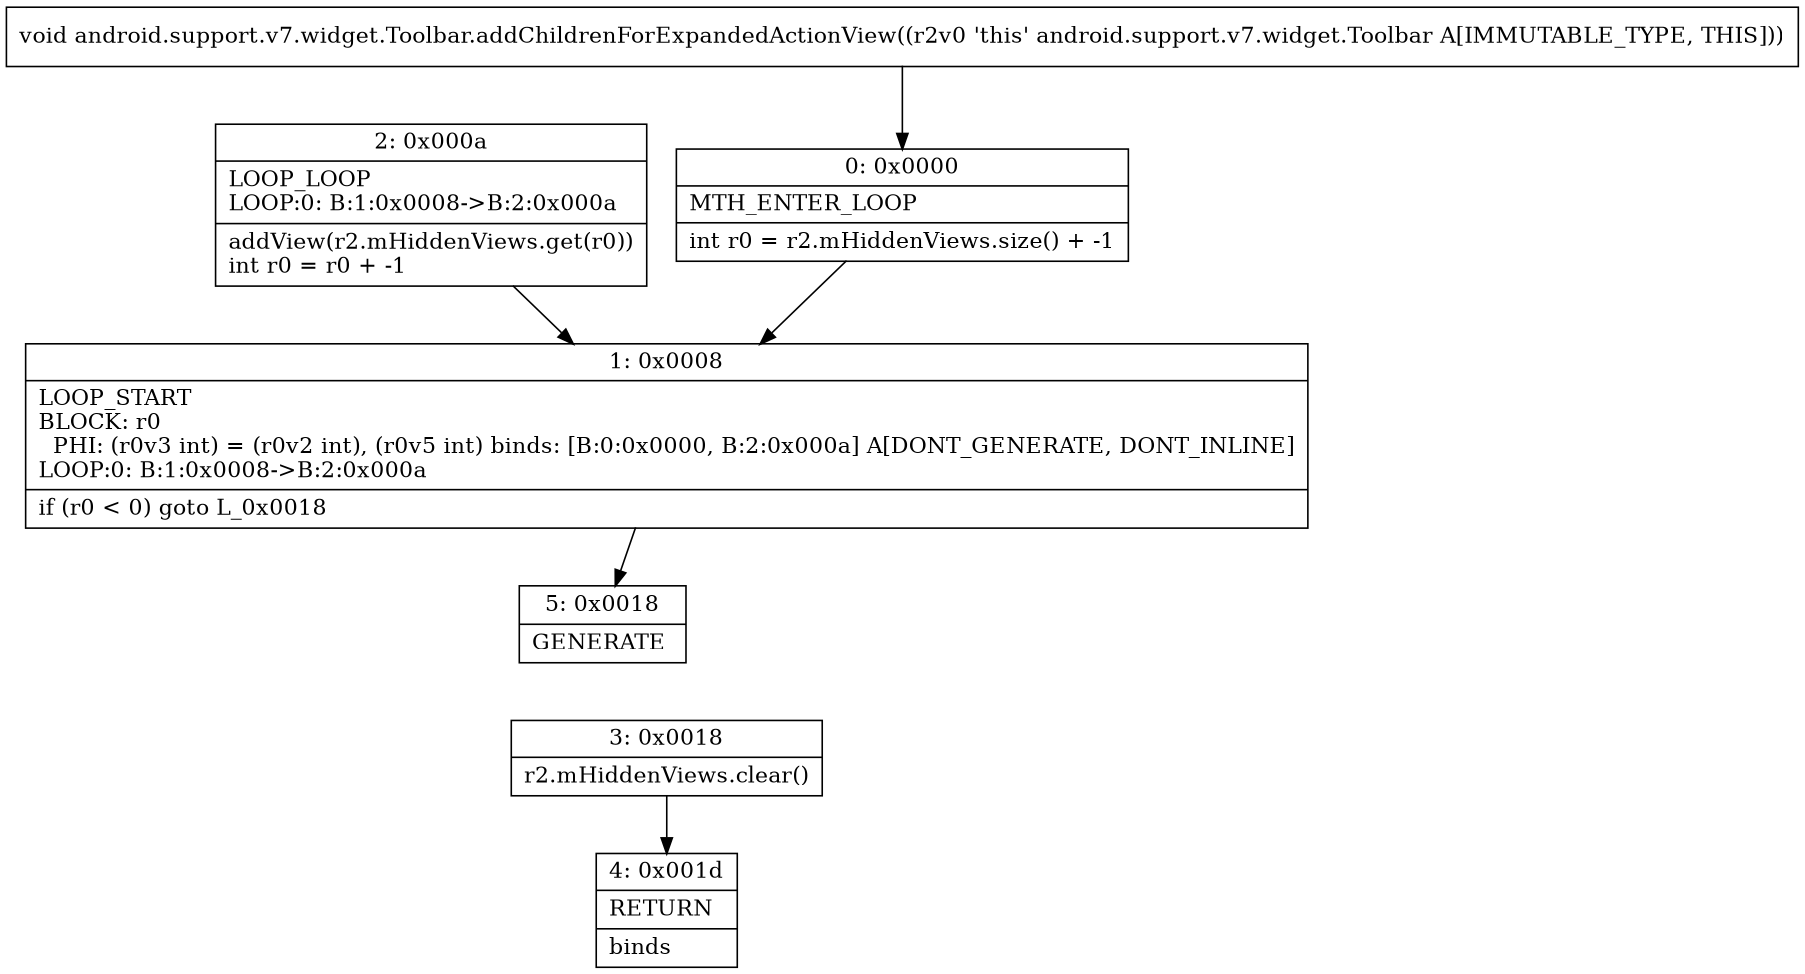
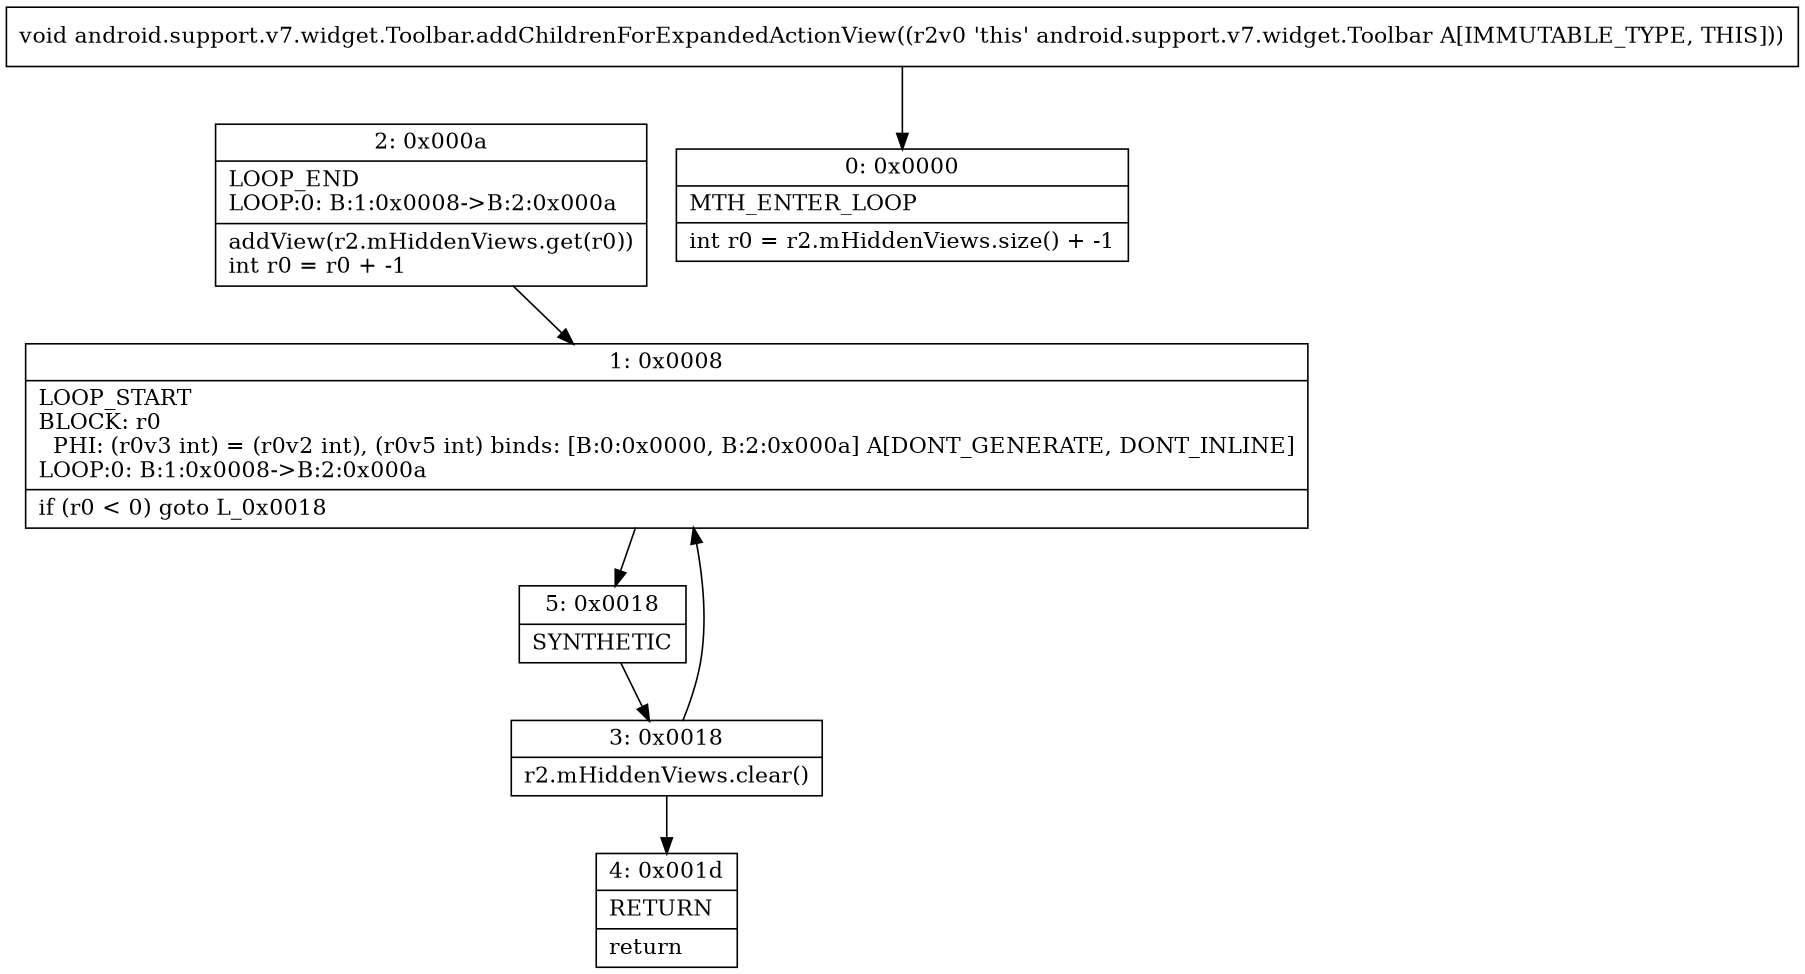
(301, 180) -> (294, 180)
(809, 297) -> (704, 634)
(599, 643) -> (603, 643)
none -> (631, 684)
(641, 947) -> (646, 947)
